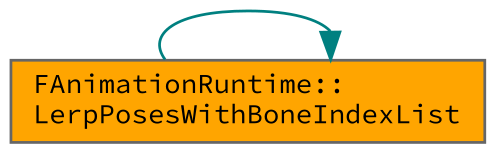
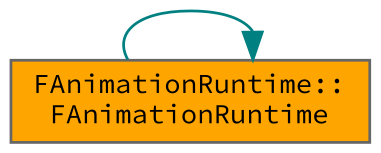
(248, 101) -> (190, 101)
